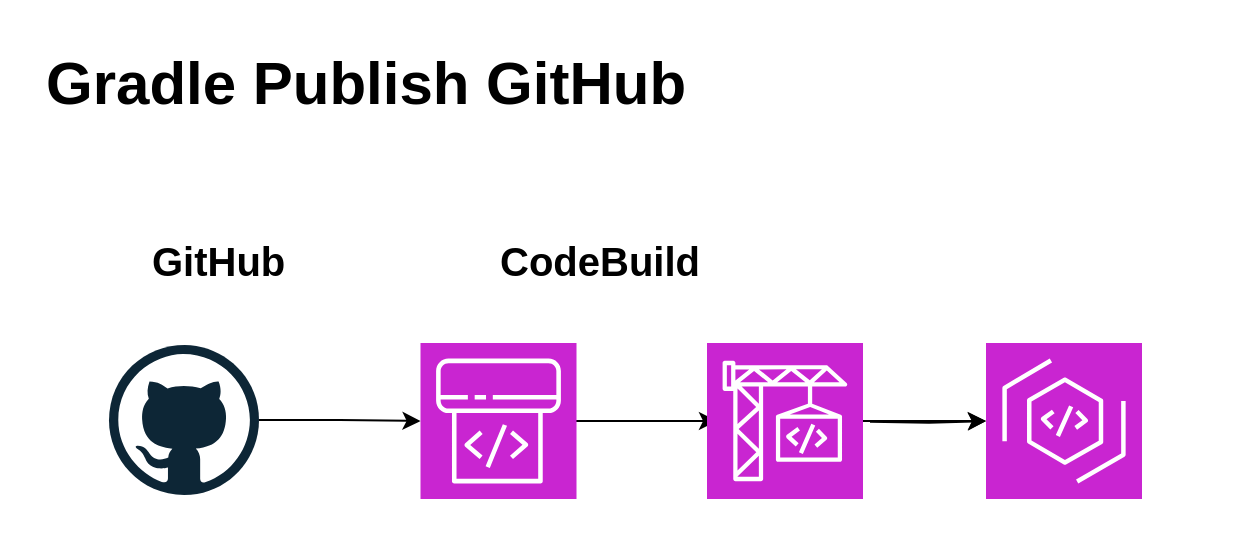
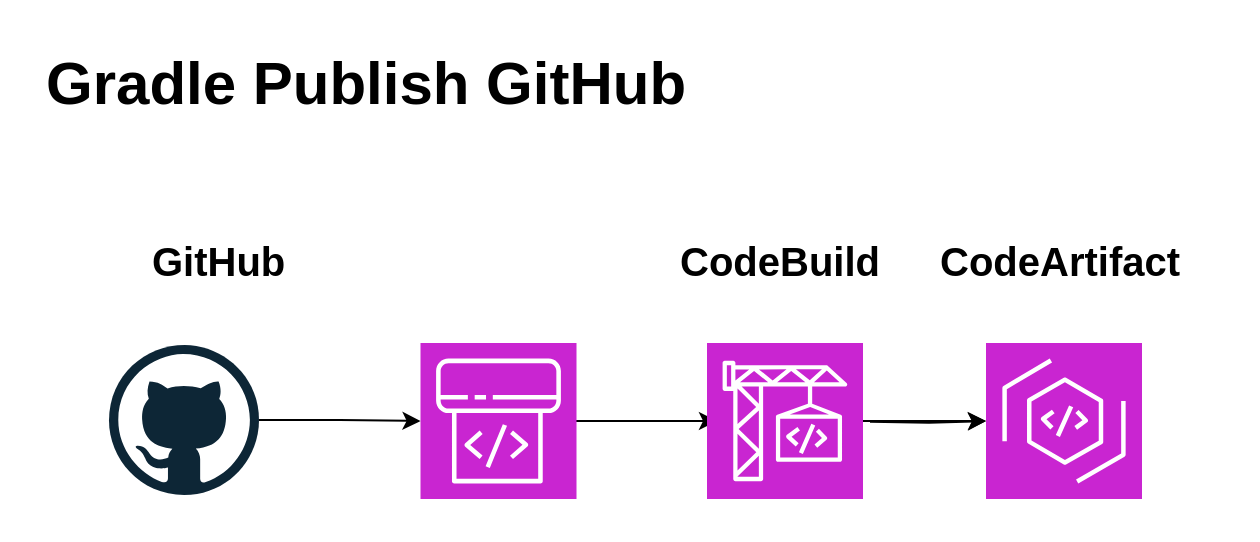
(616, 263) -> (796, 263)
none -> (1076, 263)
